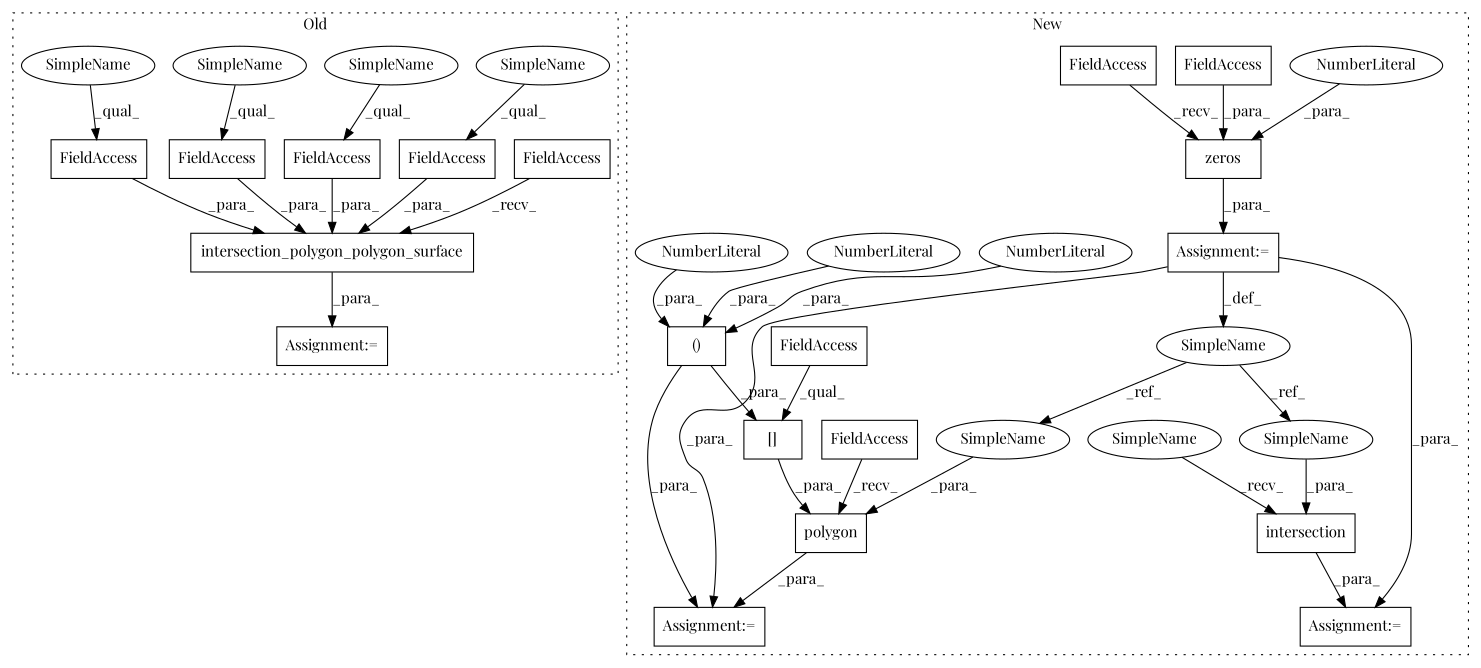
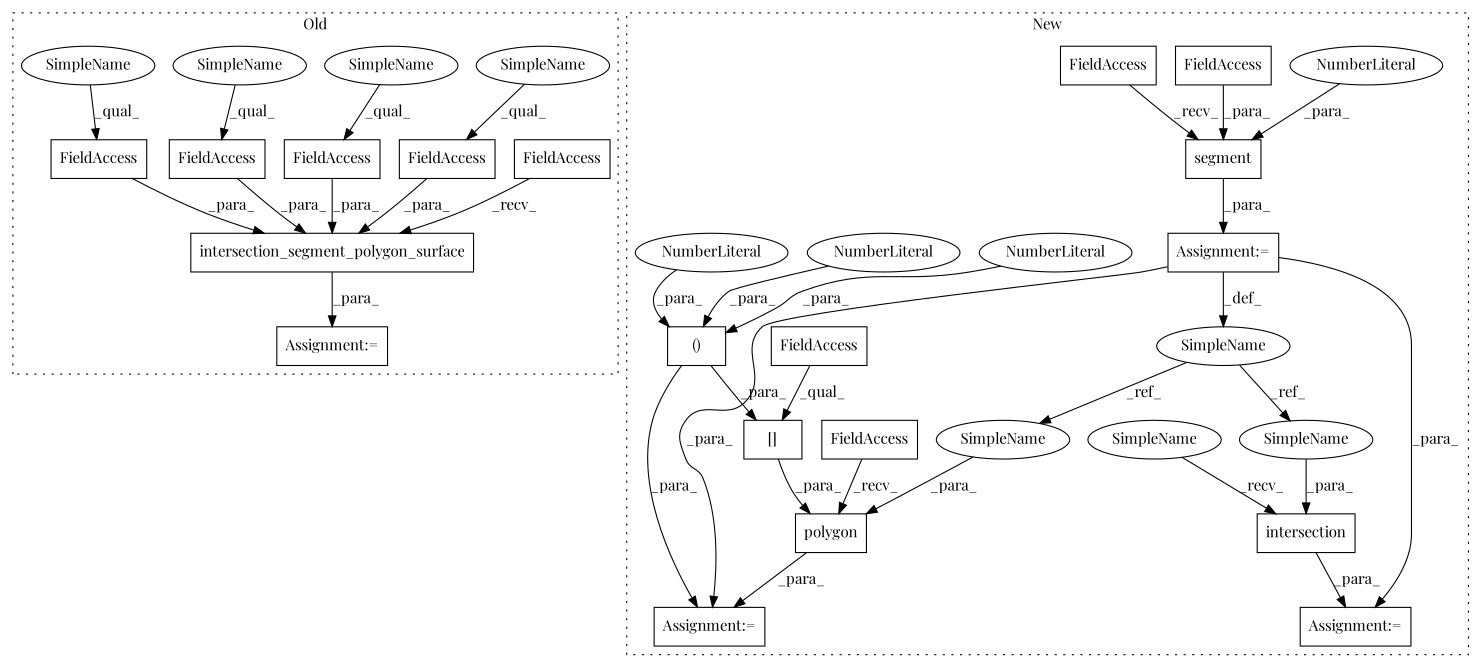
(1223, 159) -> (1223, 159)
(332, 253) -> (332, 253)
